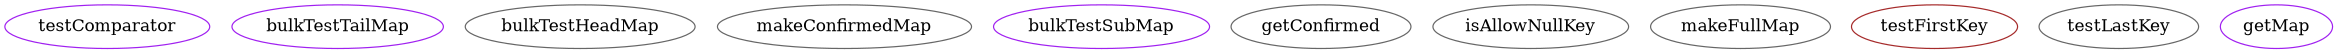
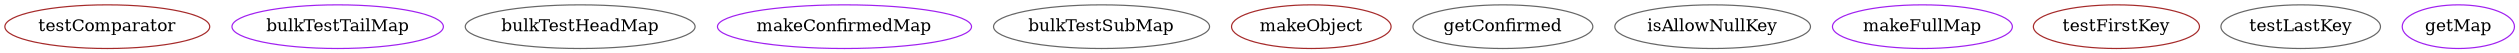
(107, 27) -> (107, 27)
(844, 27) -> (844, 27)
(1102, 27) -> (1102, 27)
none -> (1311, 27)
(1741, 27) -> (1922, 27)
